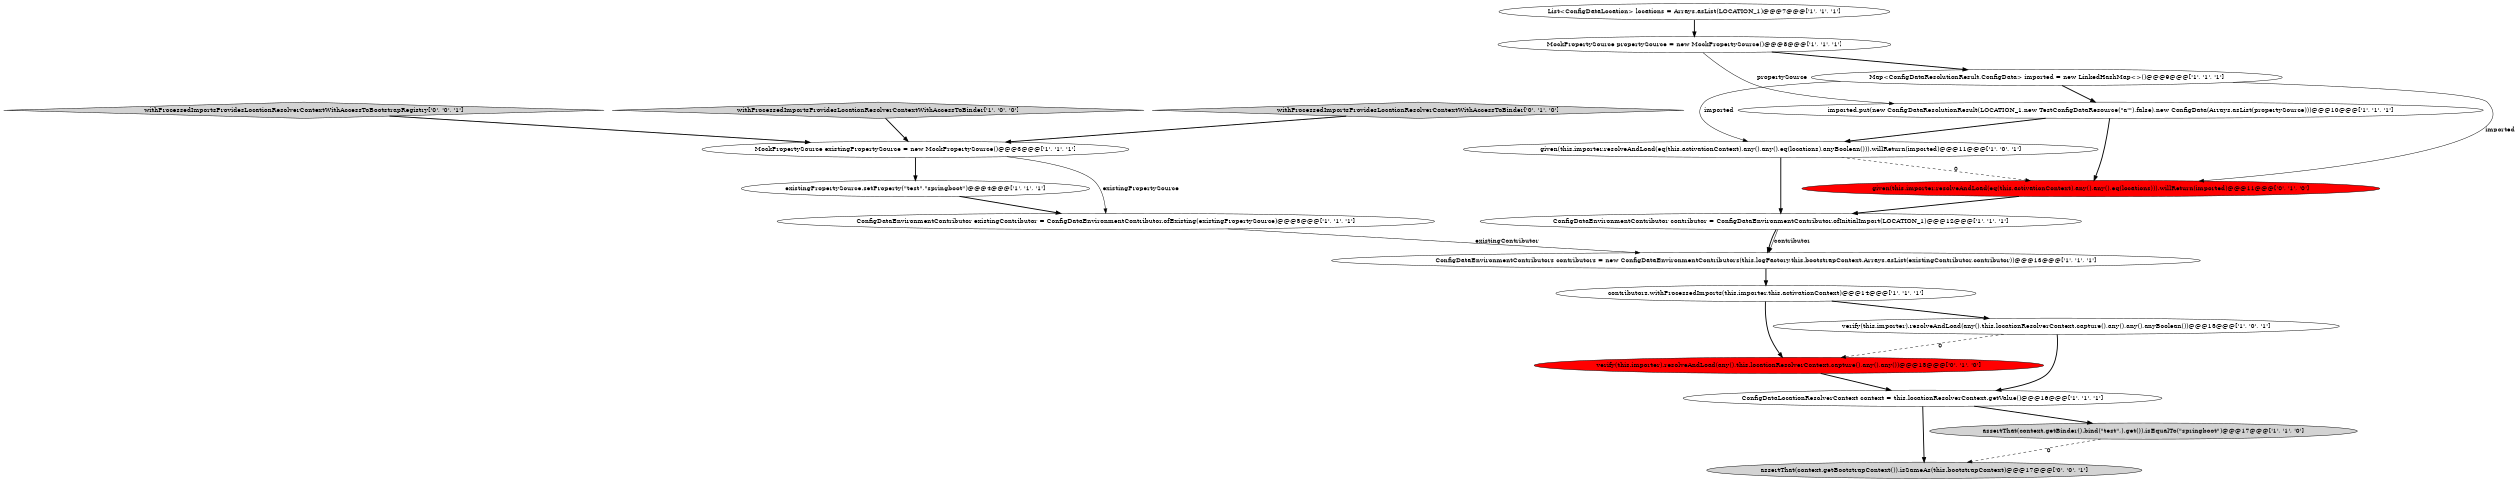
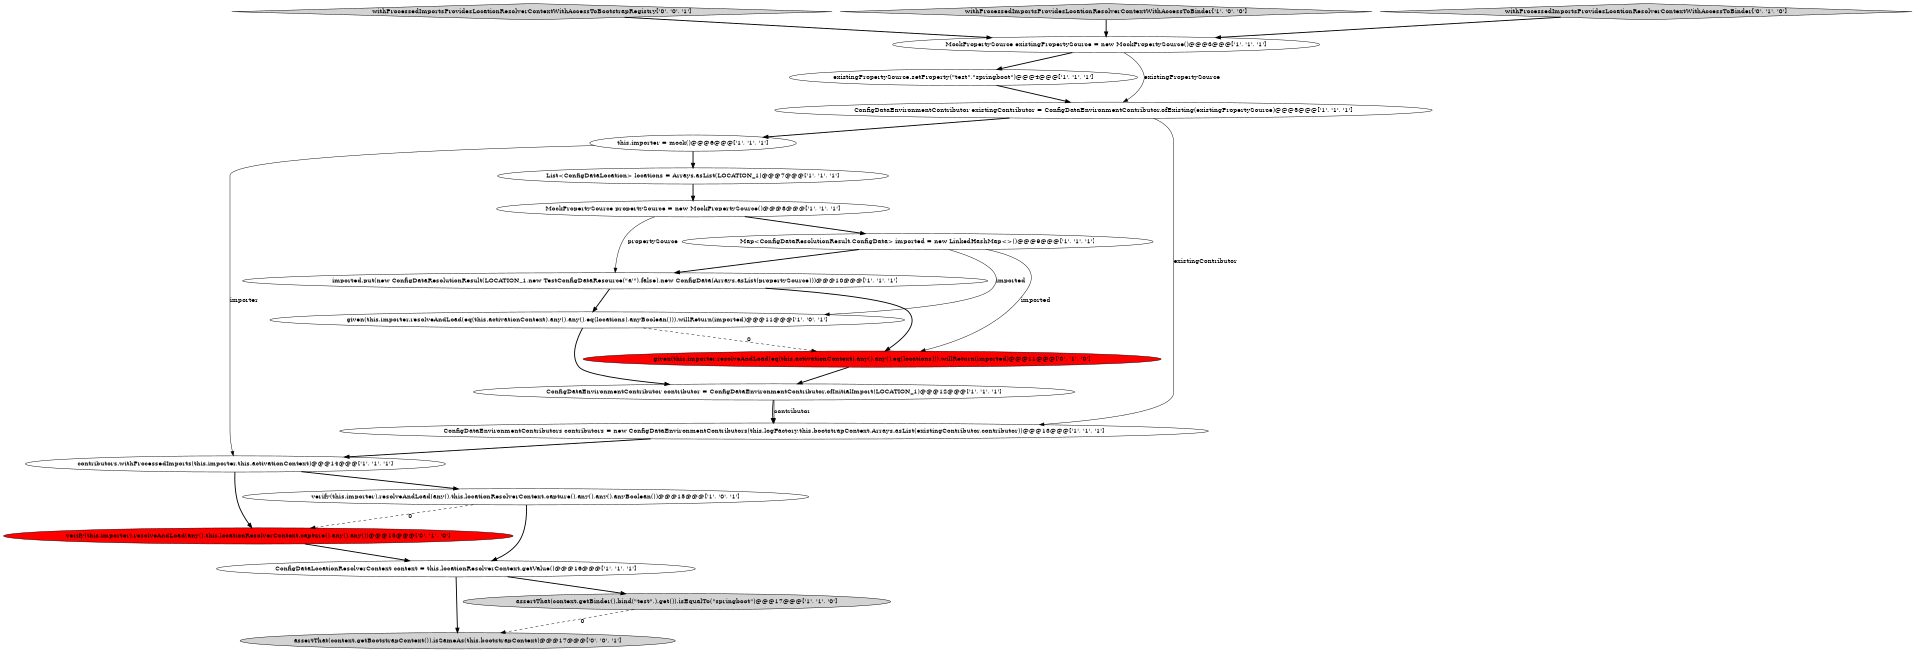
none -> (693, 143)
